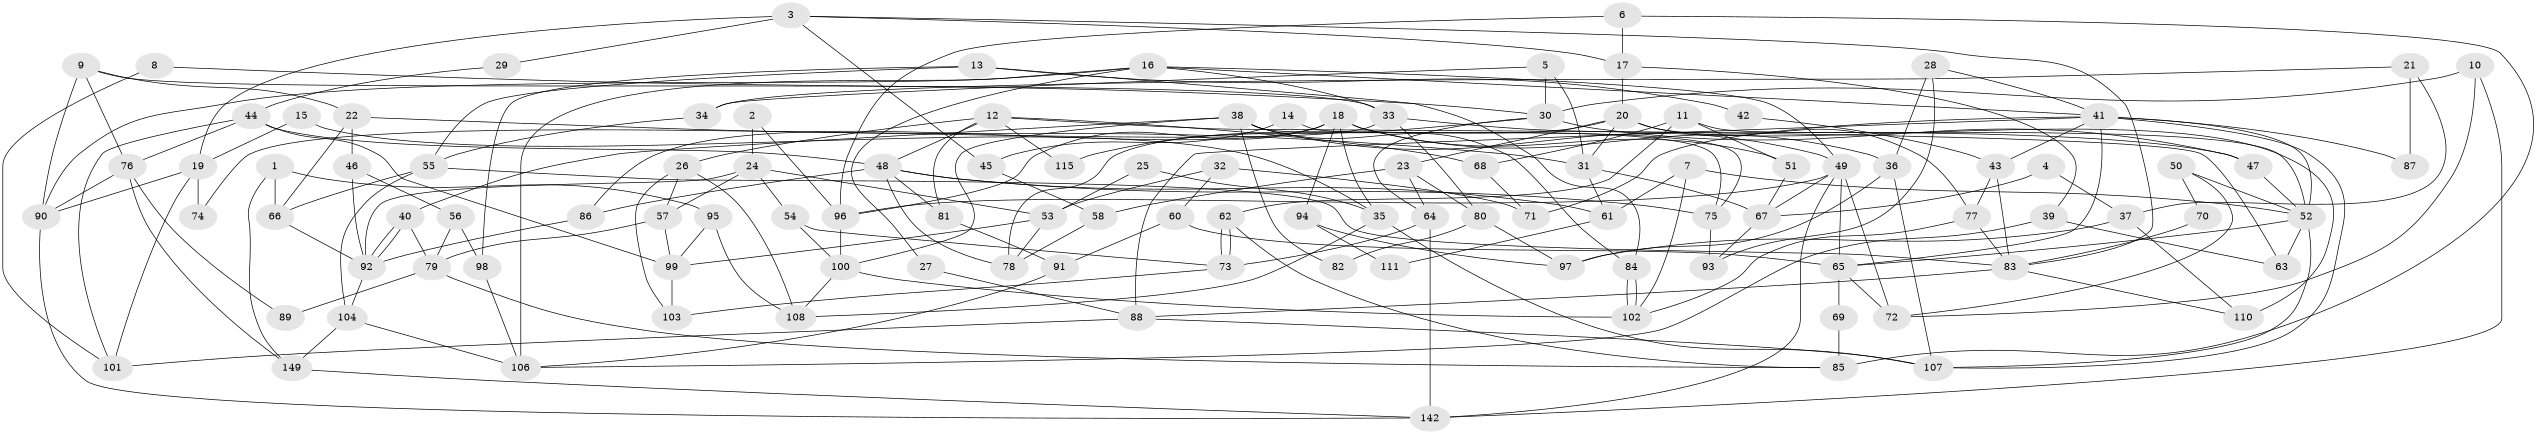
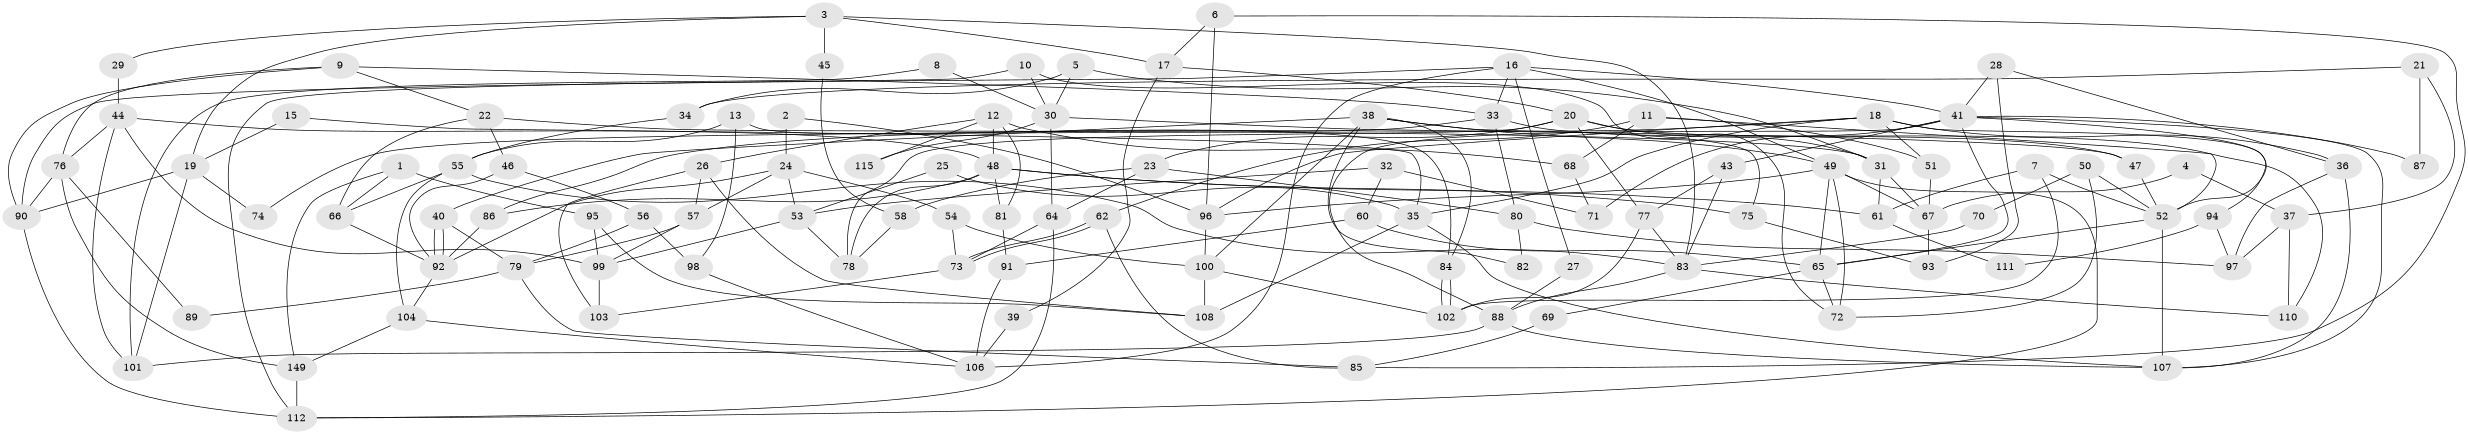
(1288, 116) -> none
(1744, 116) -> none
(2282, 267) -> none
(1430, 419) -> (297, 419)
